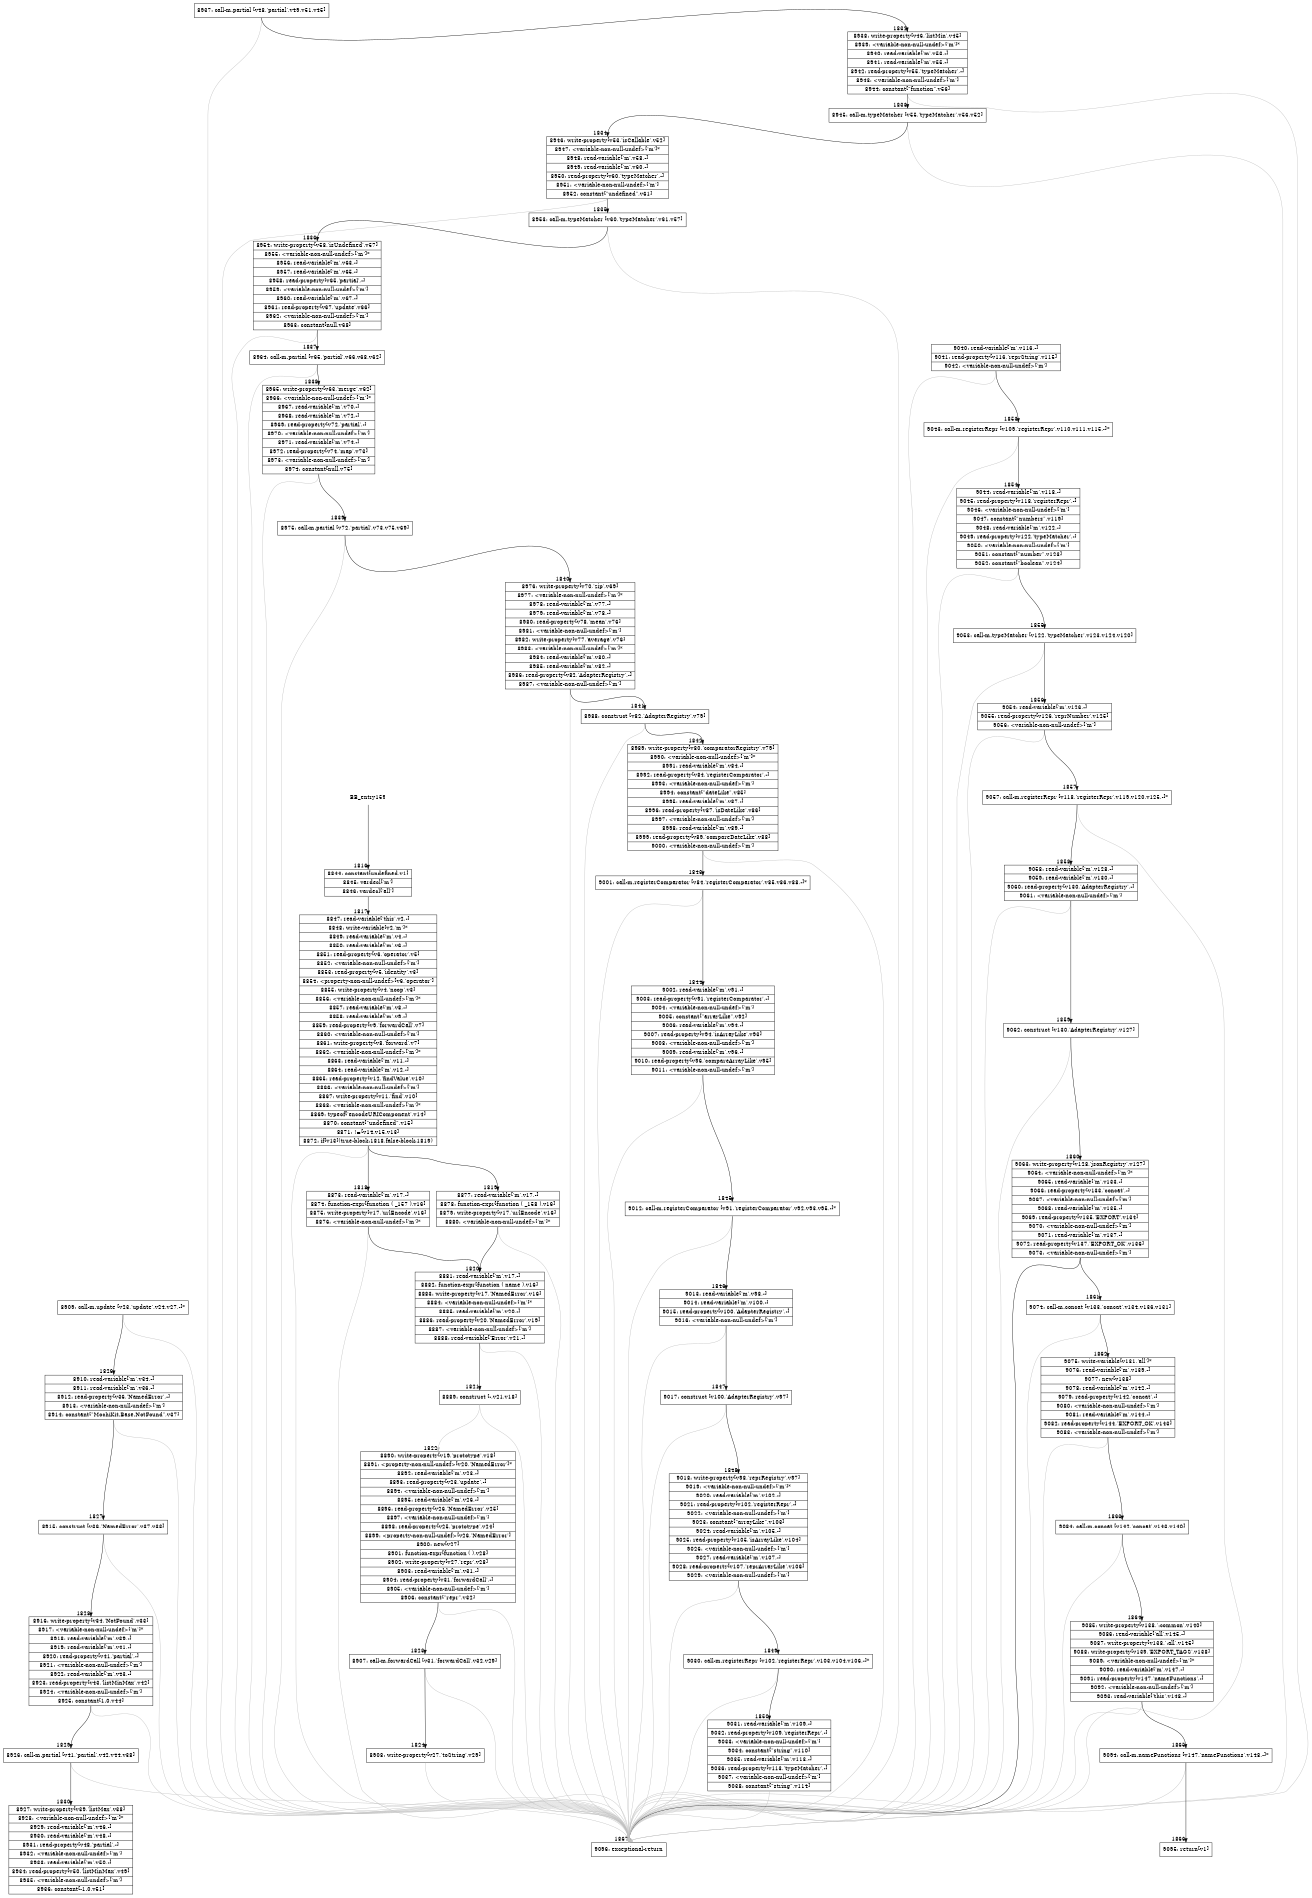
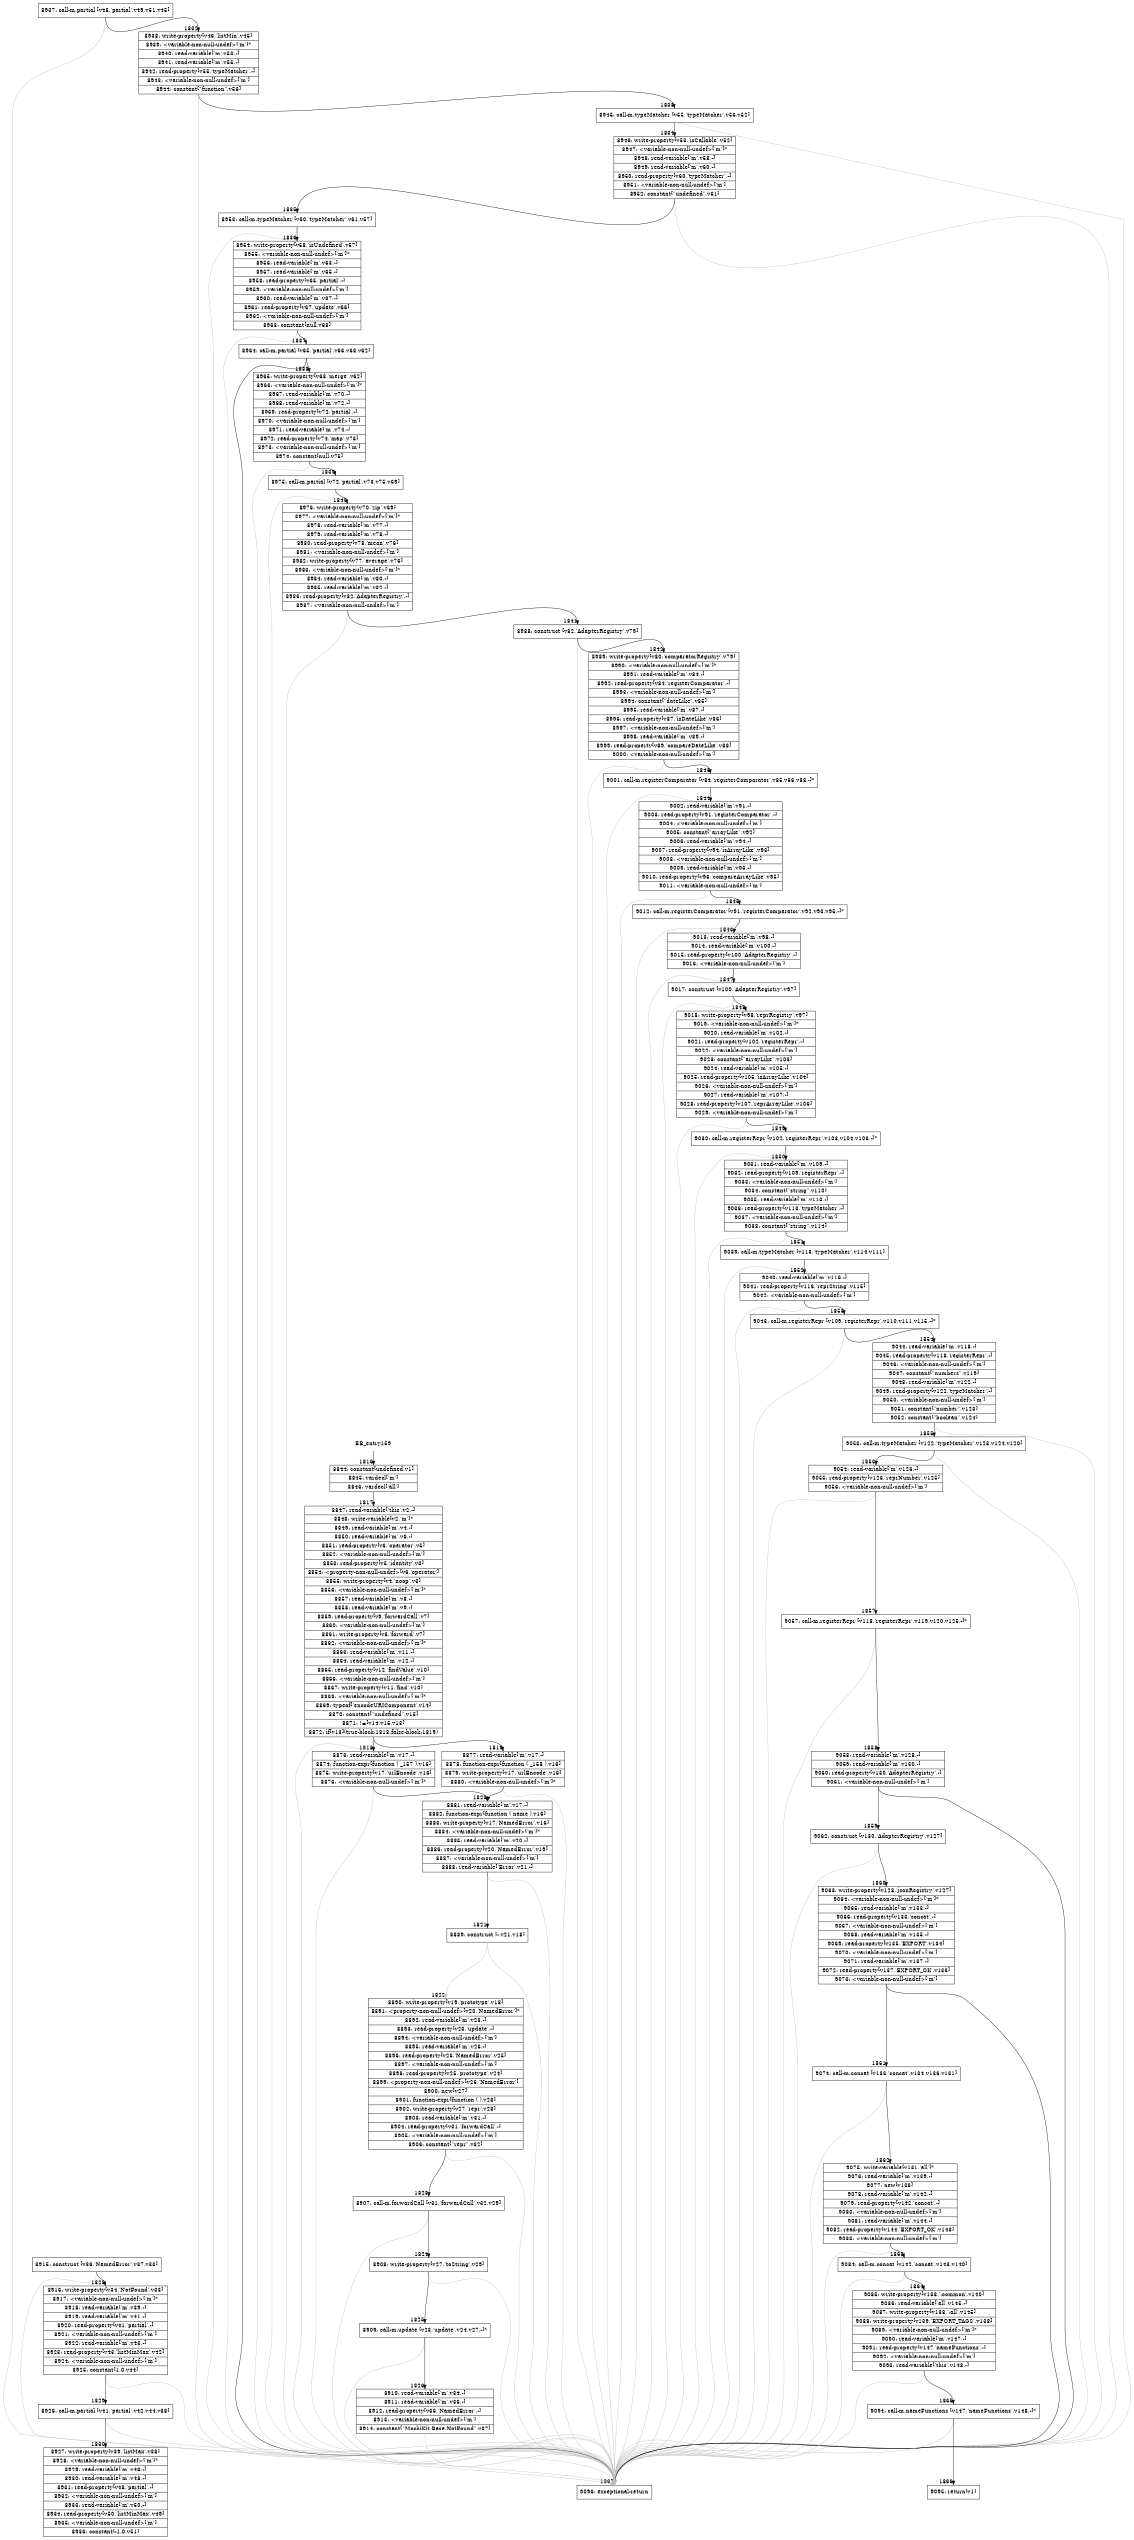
(252, 1246) -> (243, 1559)
none -> (804, 1252)
(109, 1468) -> none
(986, 1494) -> (1065, 2283)
none -> (427, 2295)
